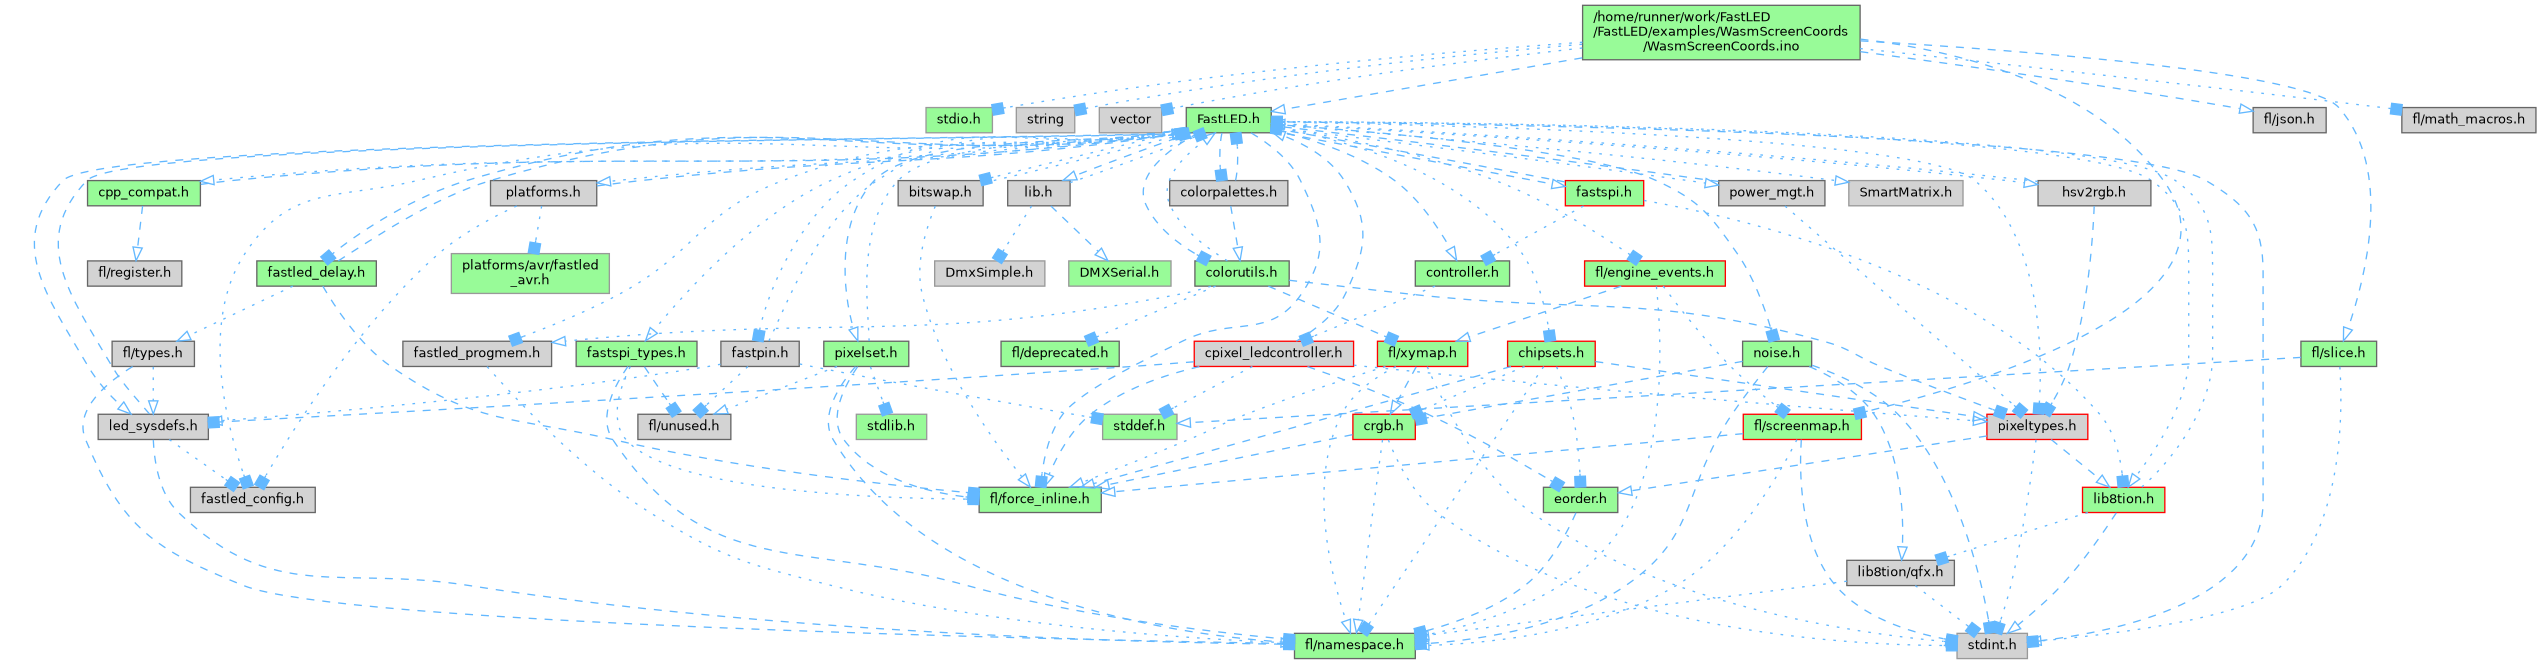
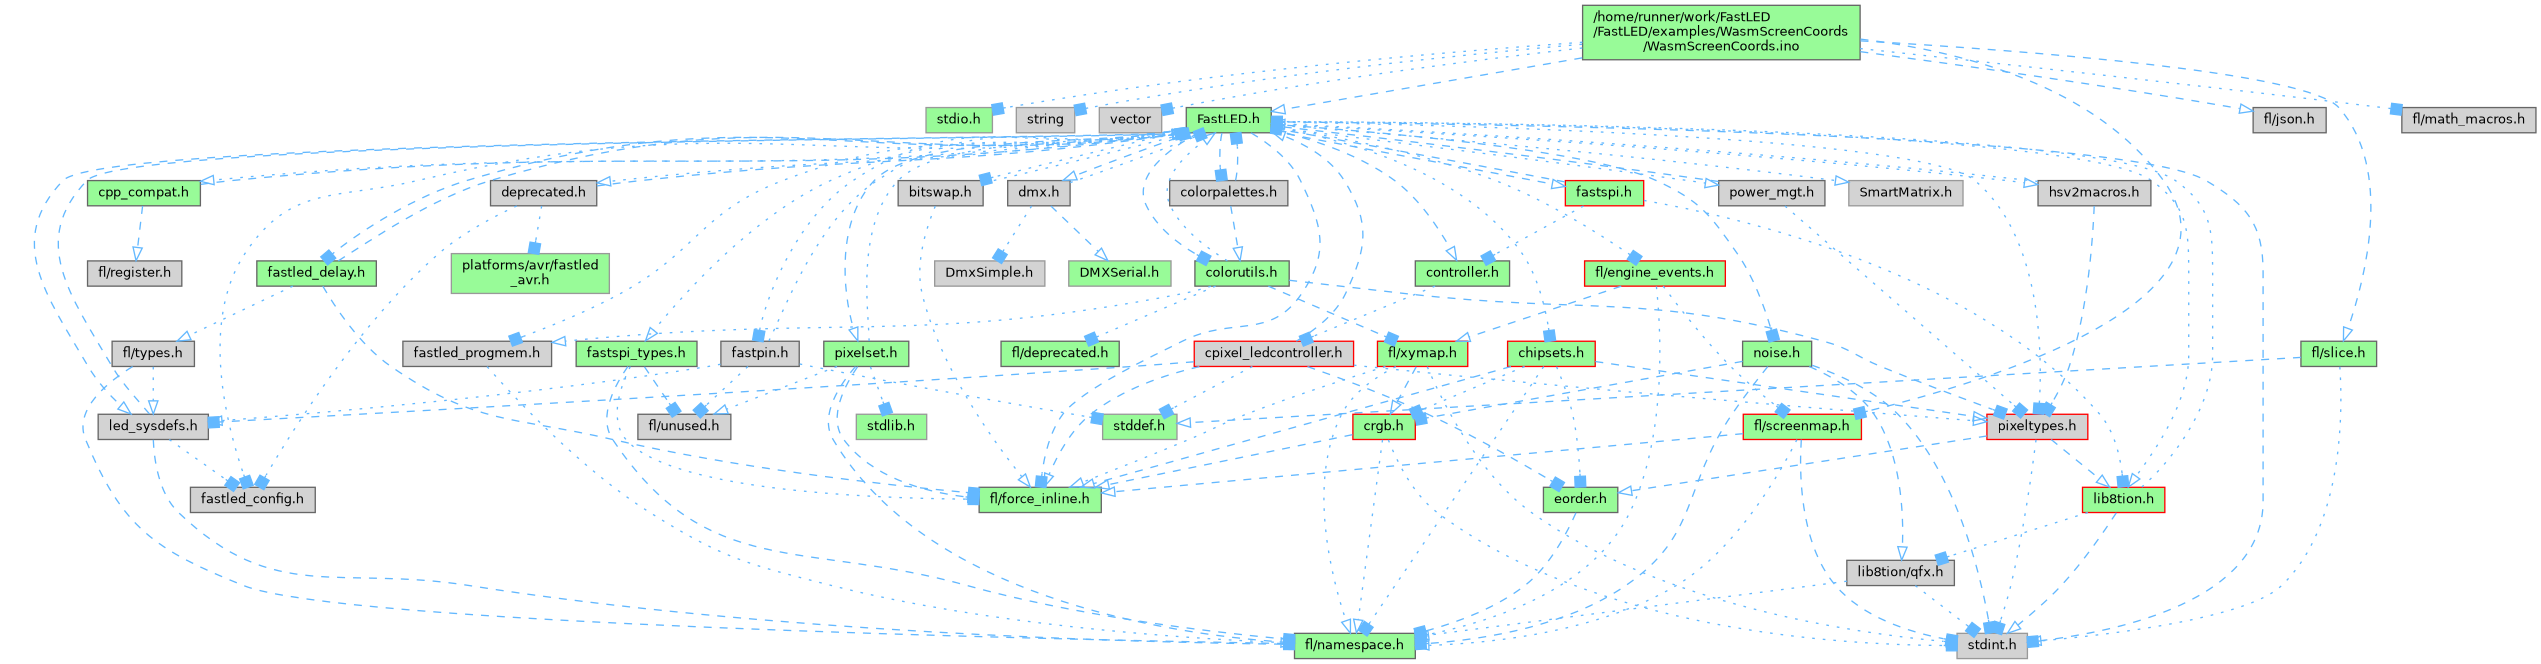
(544, 193) -> (544, 193)
(1039, 193) -> (1039, 193)
(2094, 193) -> (2094, 193)
